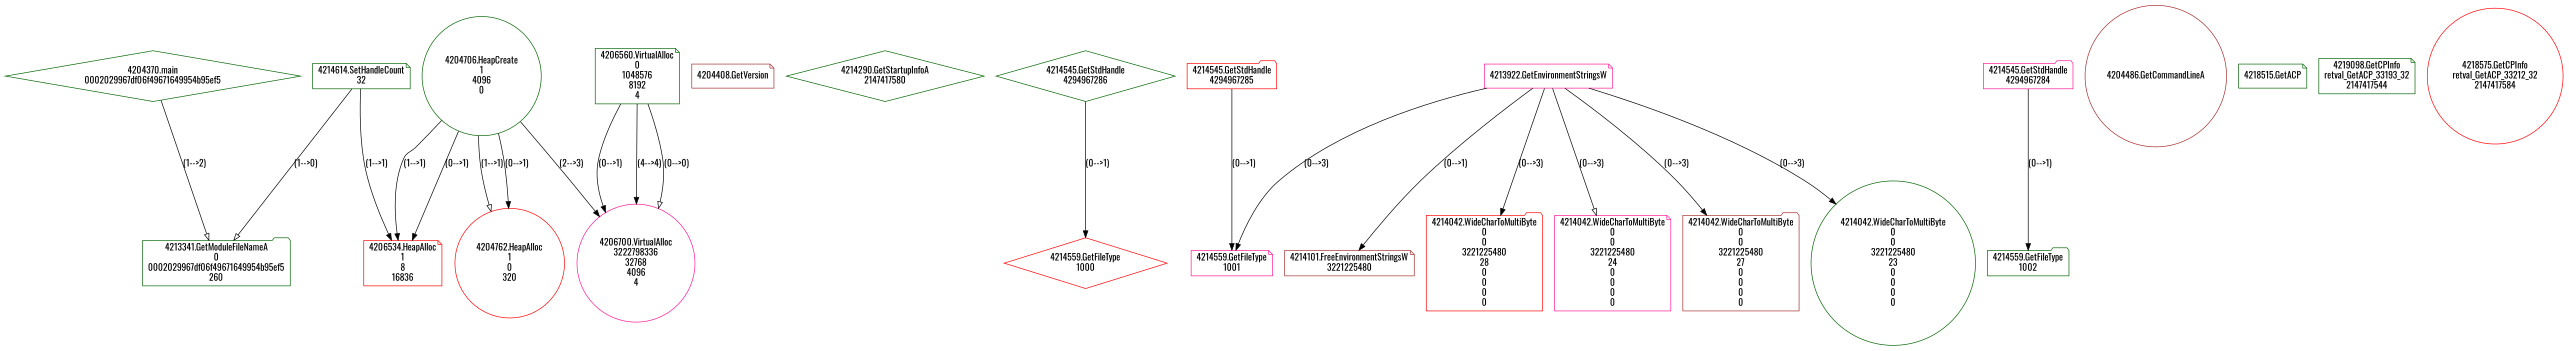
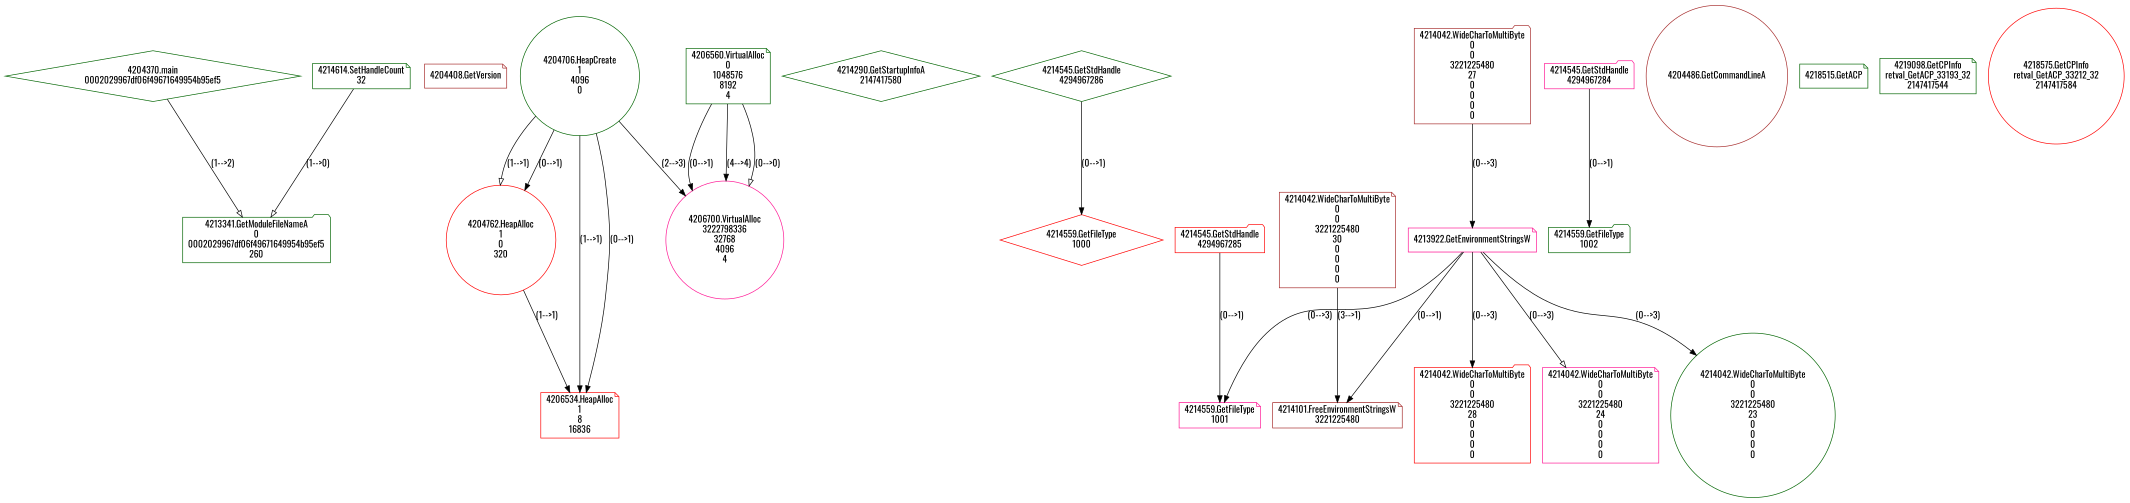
(1637, 145) -> (1472, 173)
(364, 163) -> (545, 338)
none -> (1337, 240)
